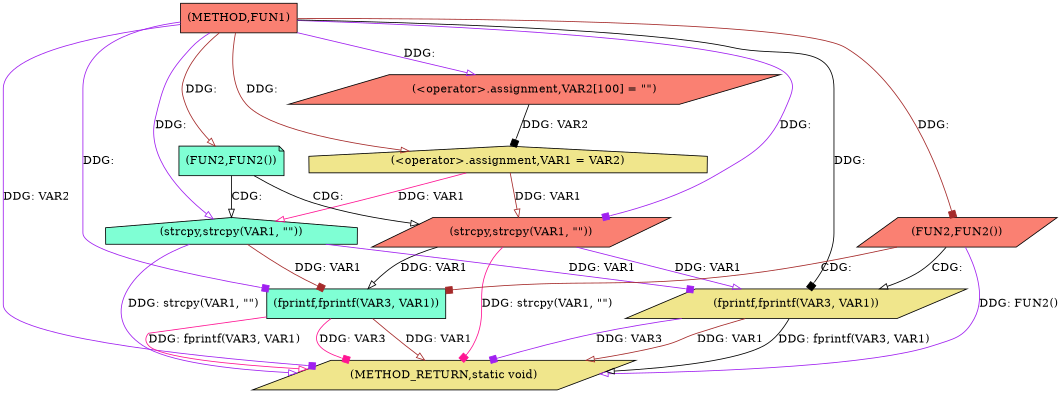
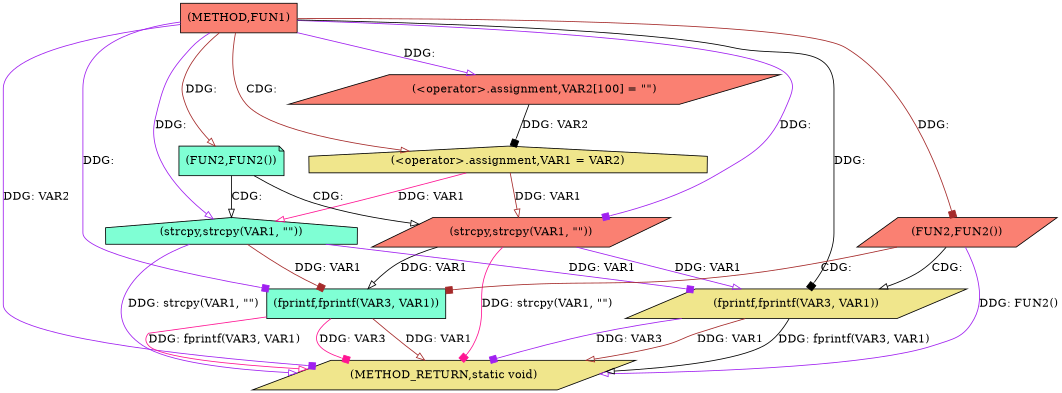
(264, 89) -> (264, 89)
